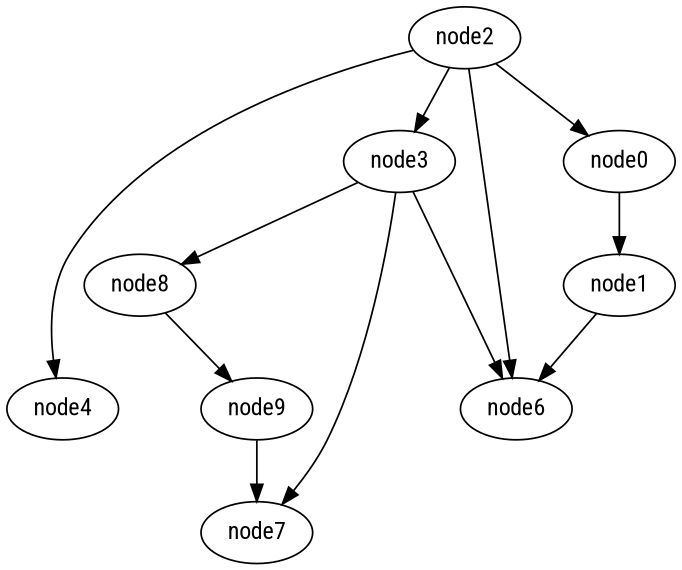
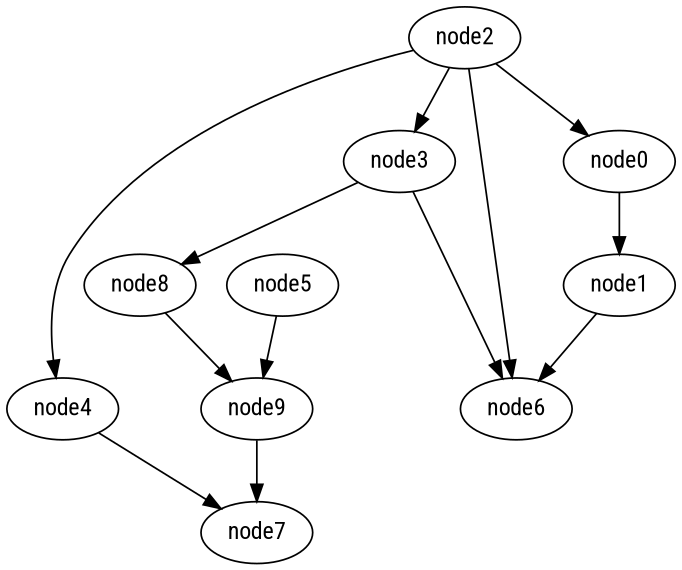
none -> (283, 285)
(362, 348) -> (153, 466)
